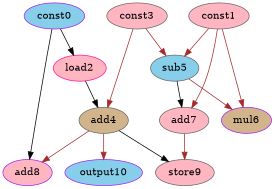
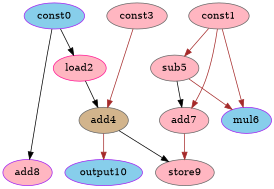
(154, 39) -> none
(175, 68) -> (175, 68)
(247, 120) -> (247, 120)
(69, 144) -> none
